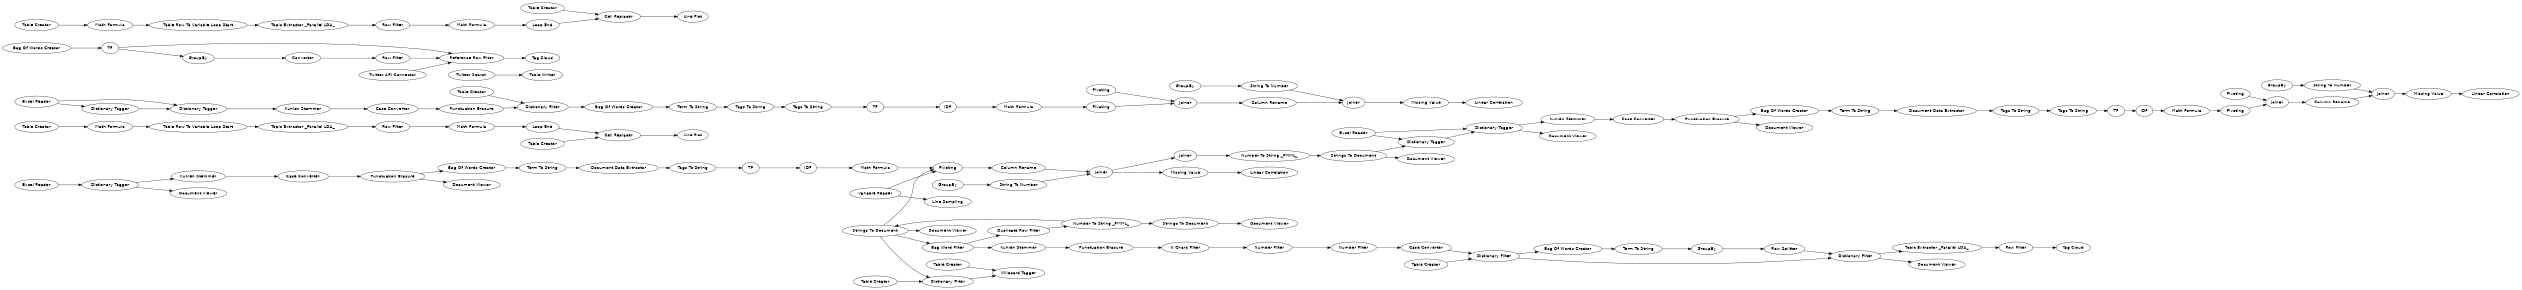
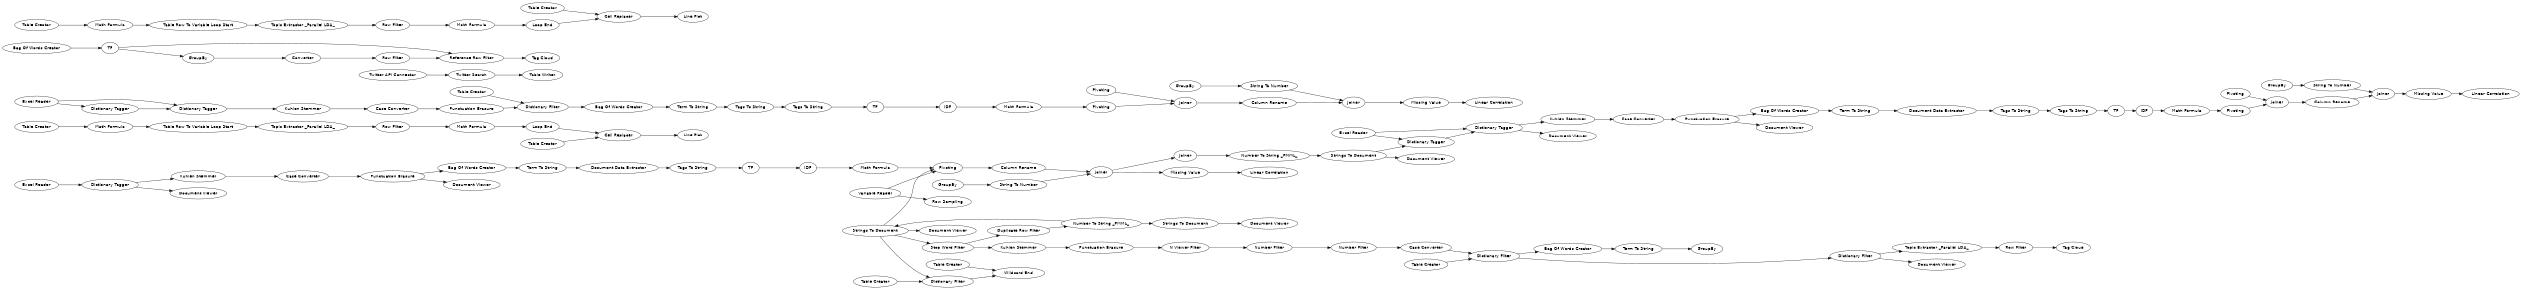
(431, 67) -> (436, 75)
(948, 202) -> (948, 202)
(948, 248) -> (948, 248)
(1185, 248) -> (1185, 248)
(1785, 249) -> none
(1019, 273) -> (1019, 273)
